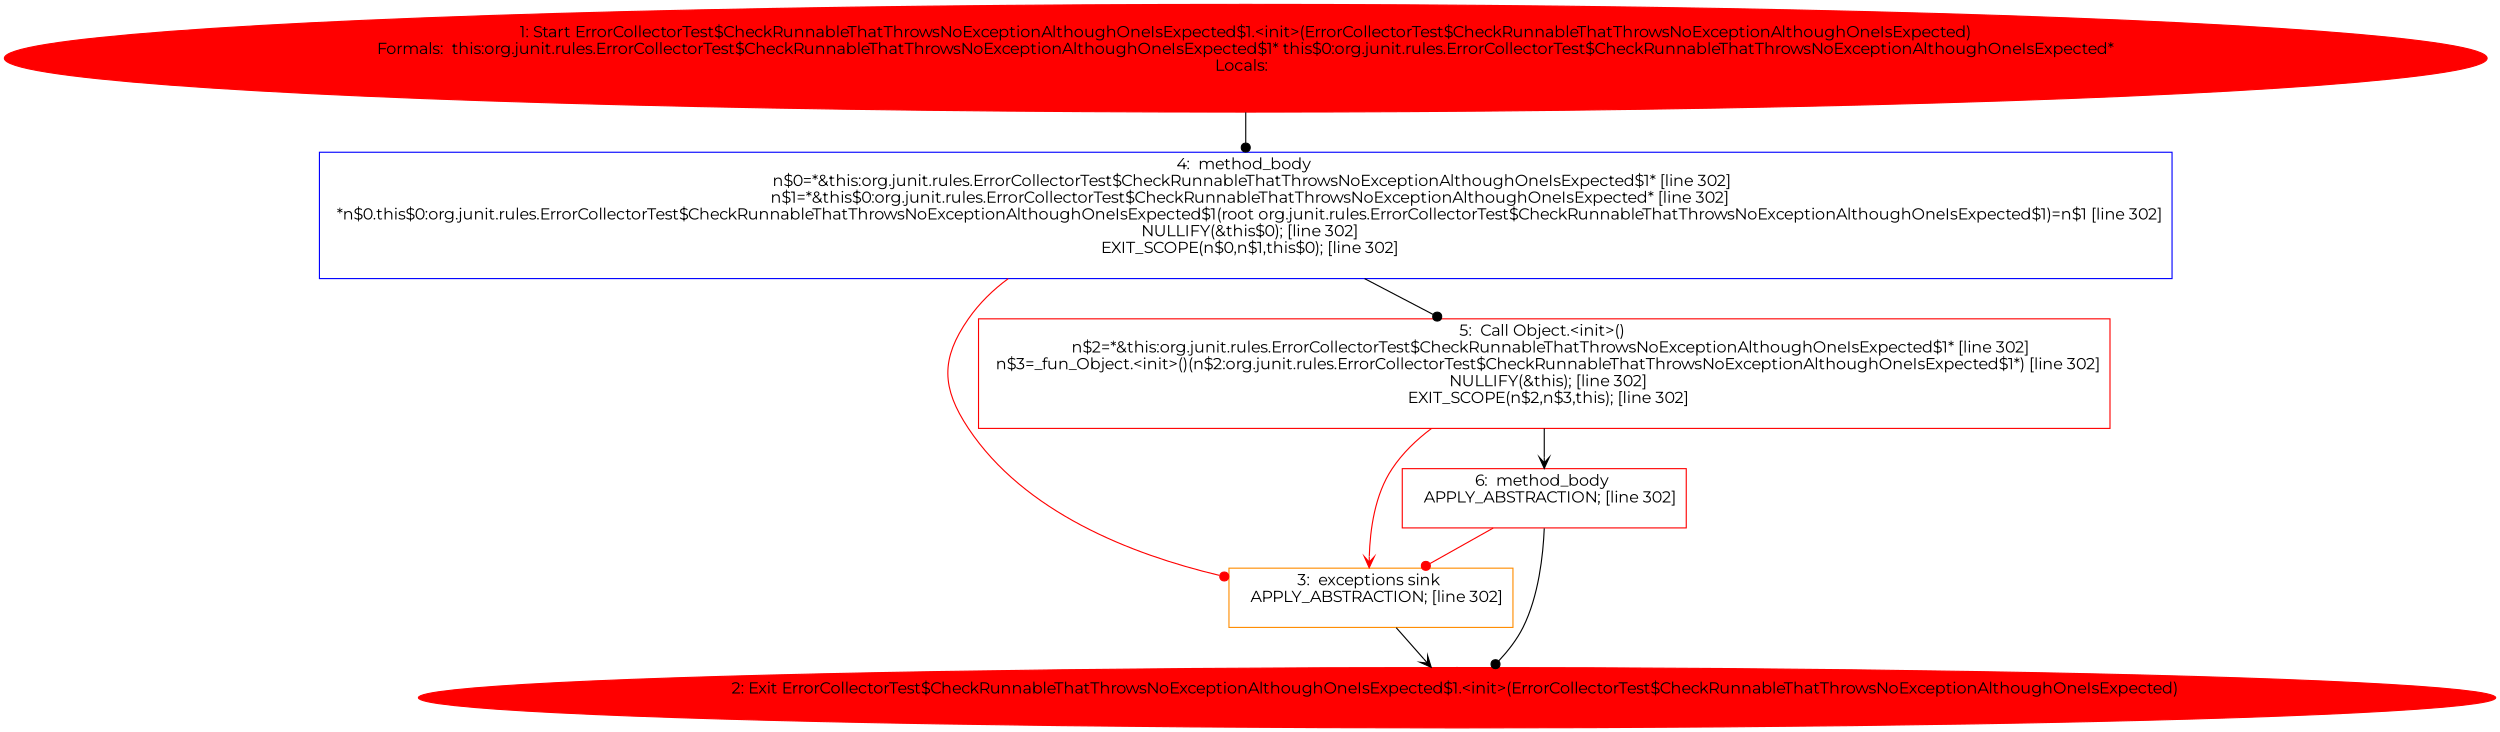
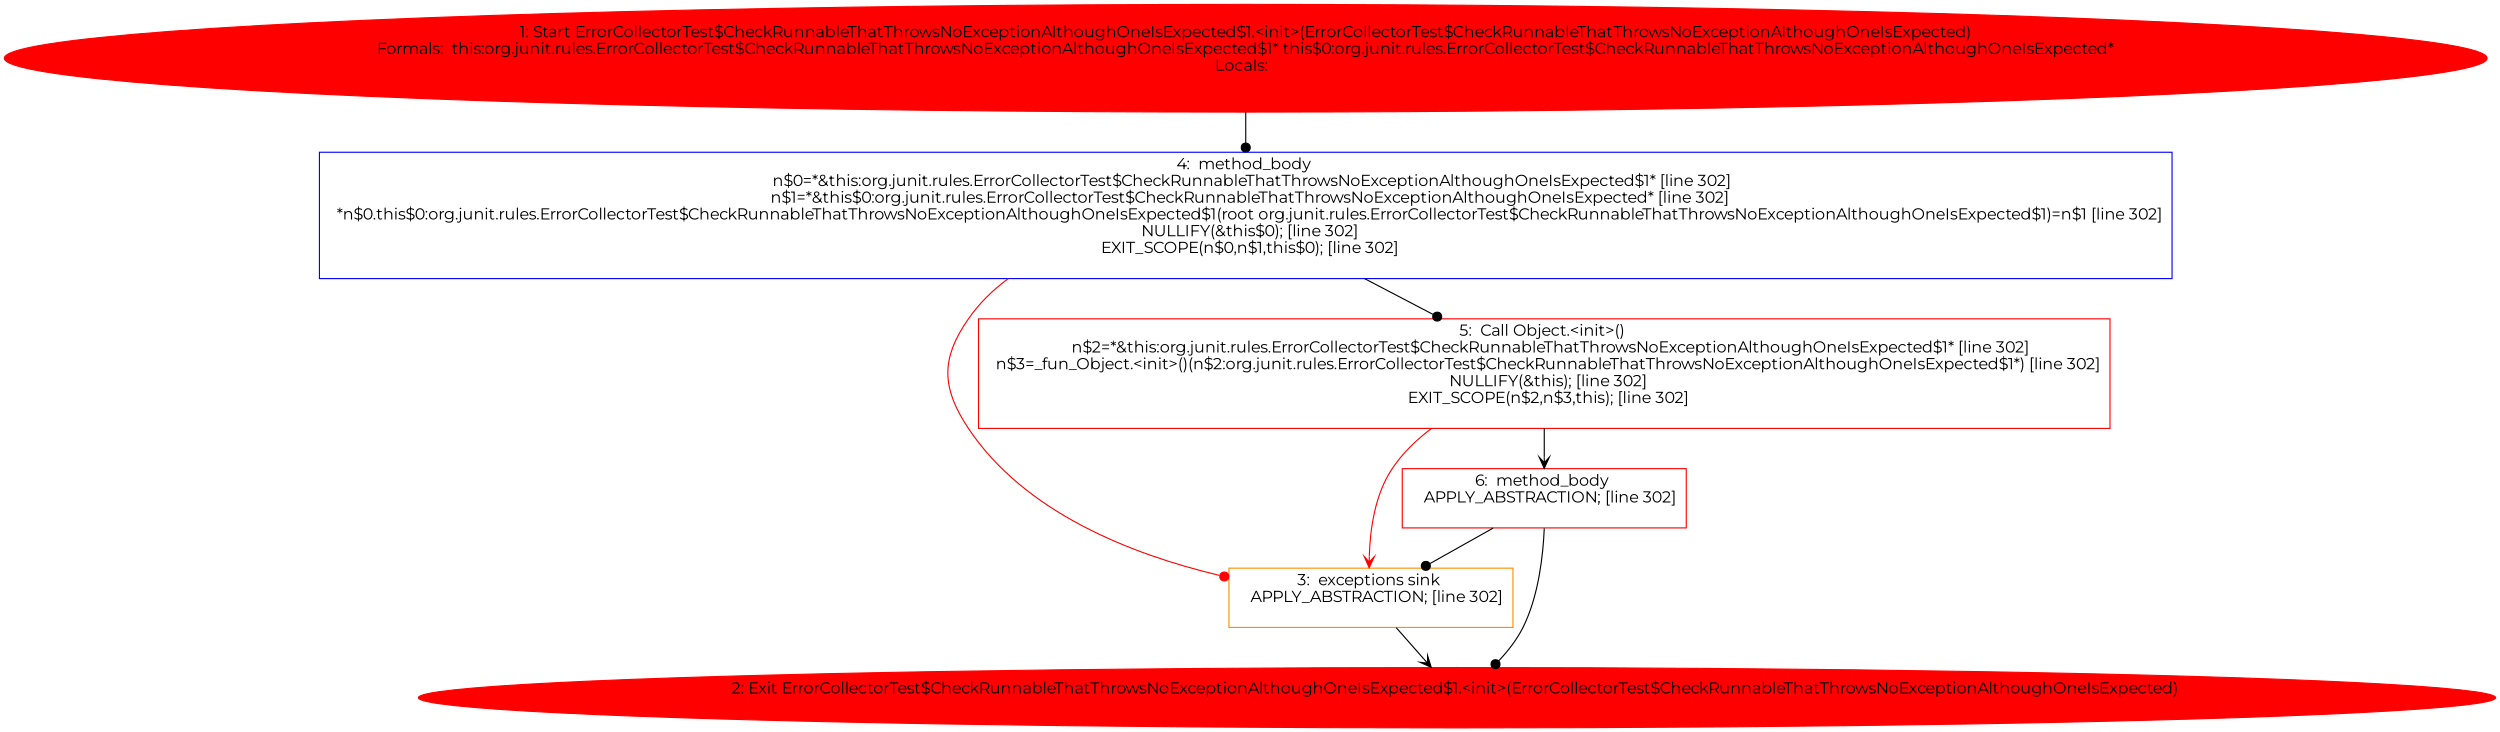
(1462, 546) -> (1462, 546)
